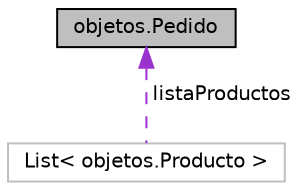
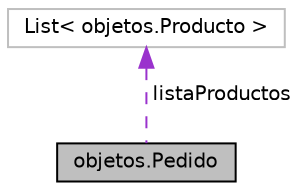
(146, 106) -> (146, 106)
